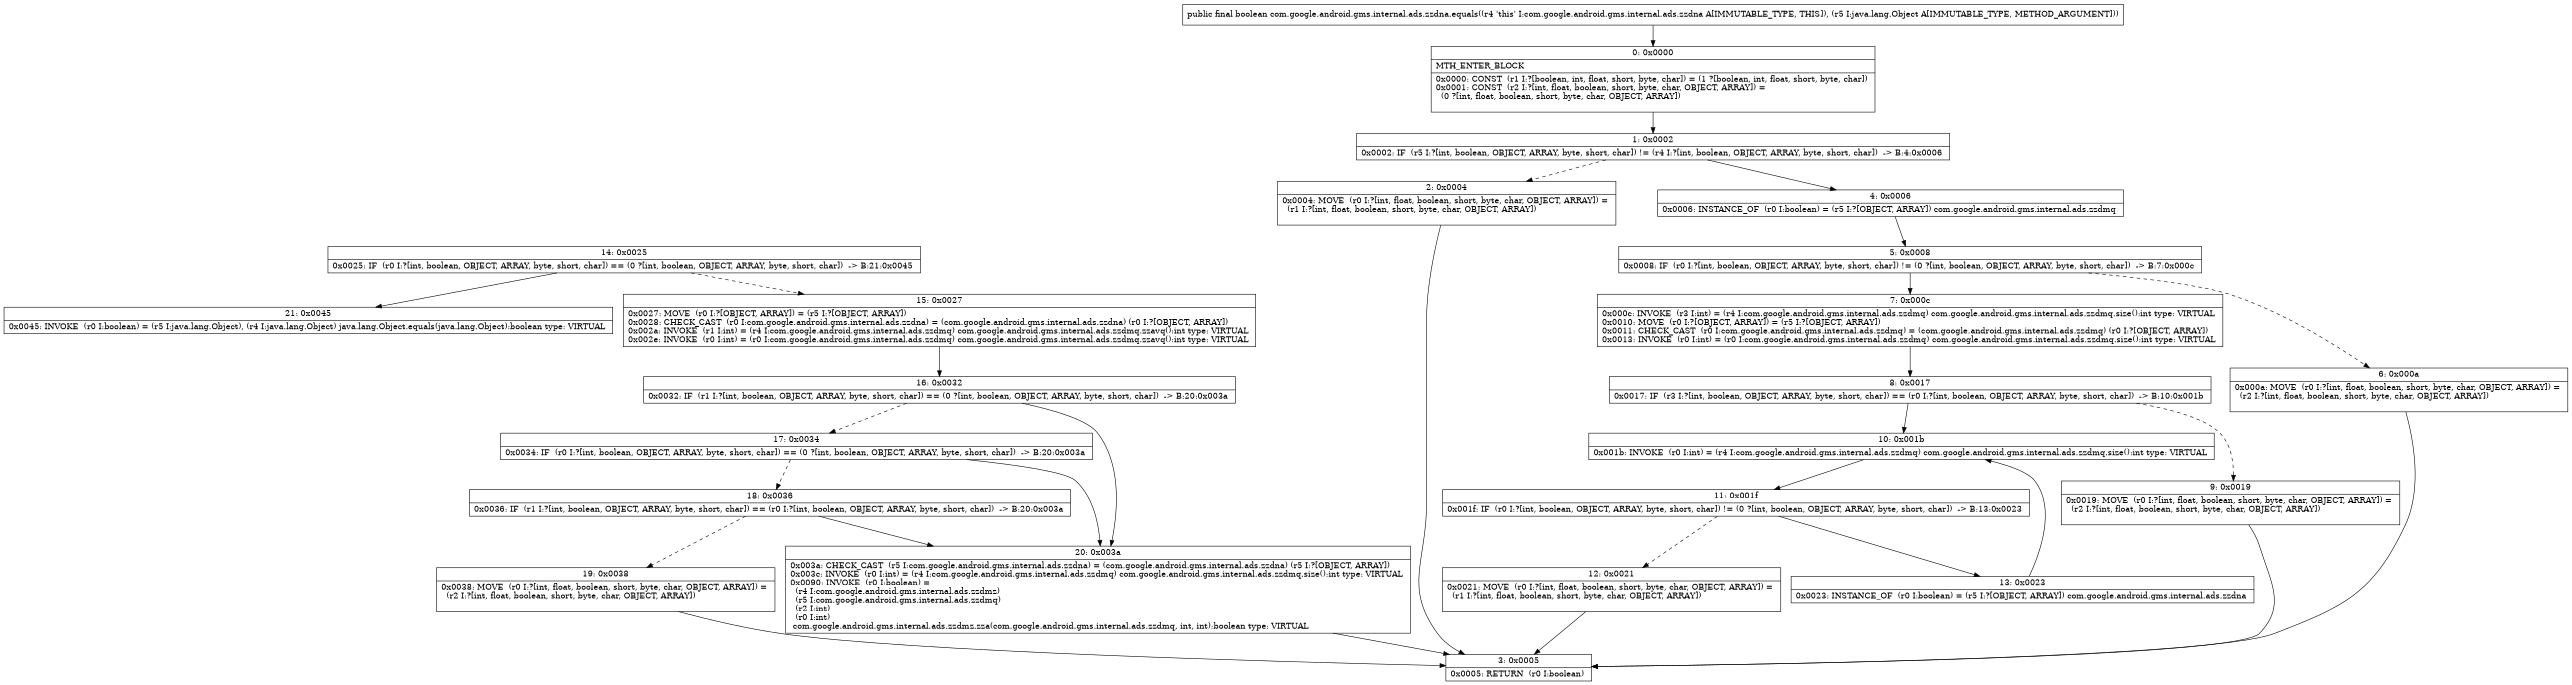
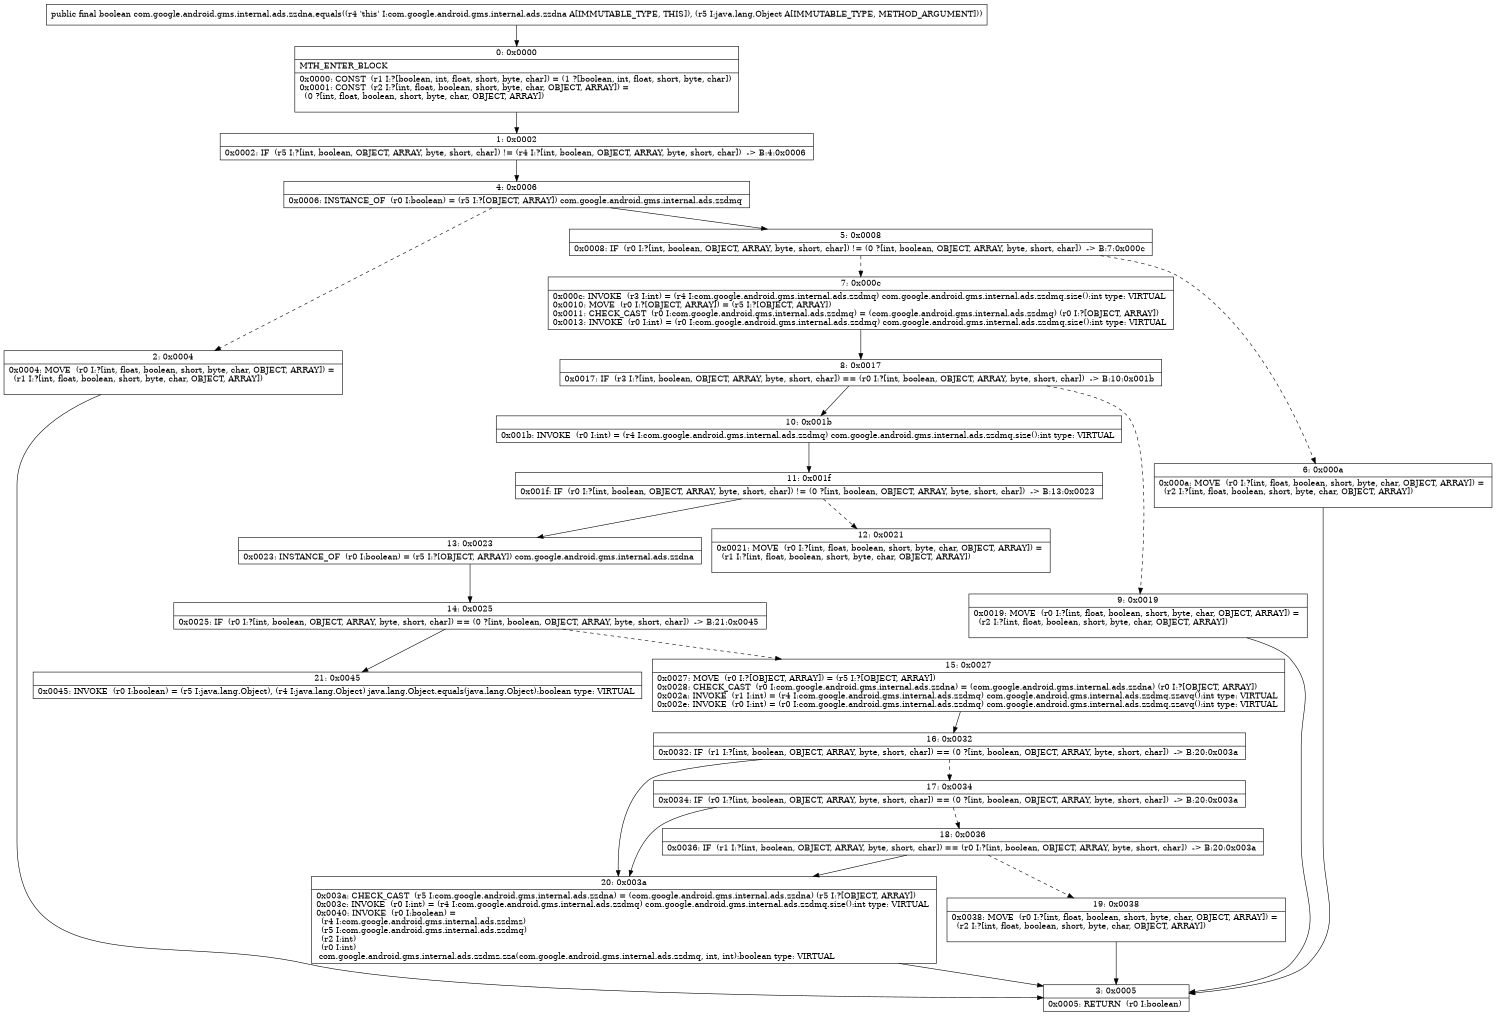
(1569, 170) -> (356, 278)
(1910, 281) -> (861, 263)
(2045, 505) -> (470, 580)
(862, 583) -> (388, 913)
(1562, 631) -> none
